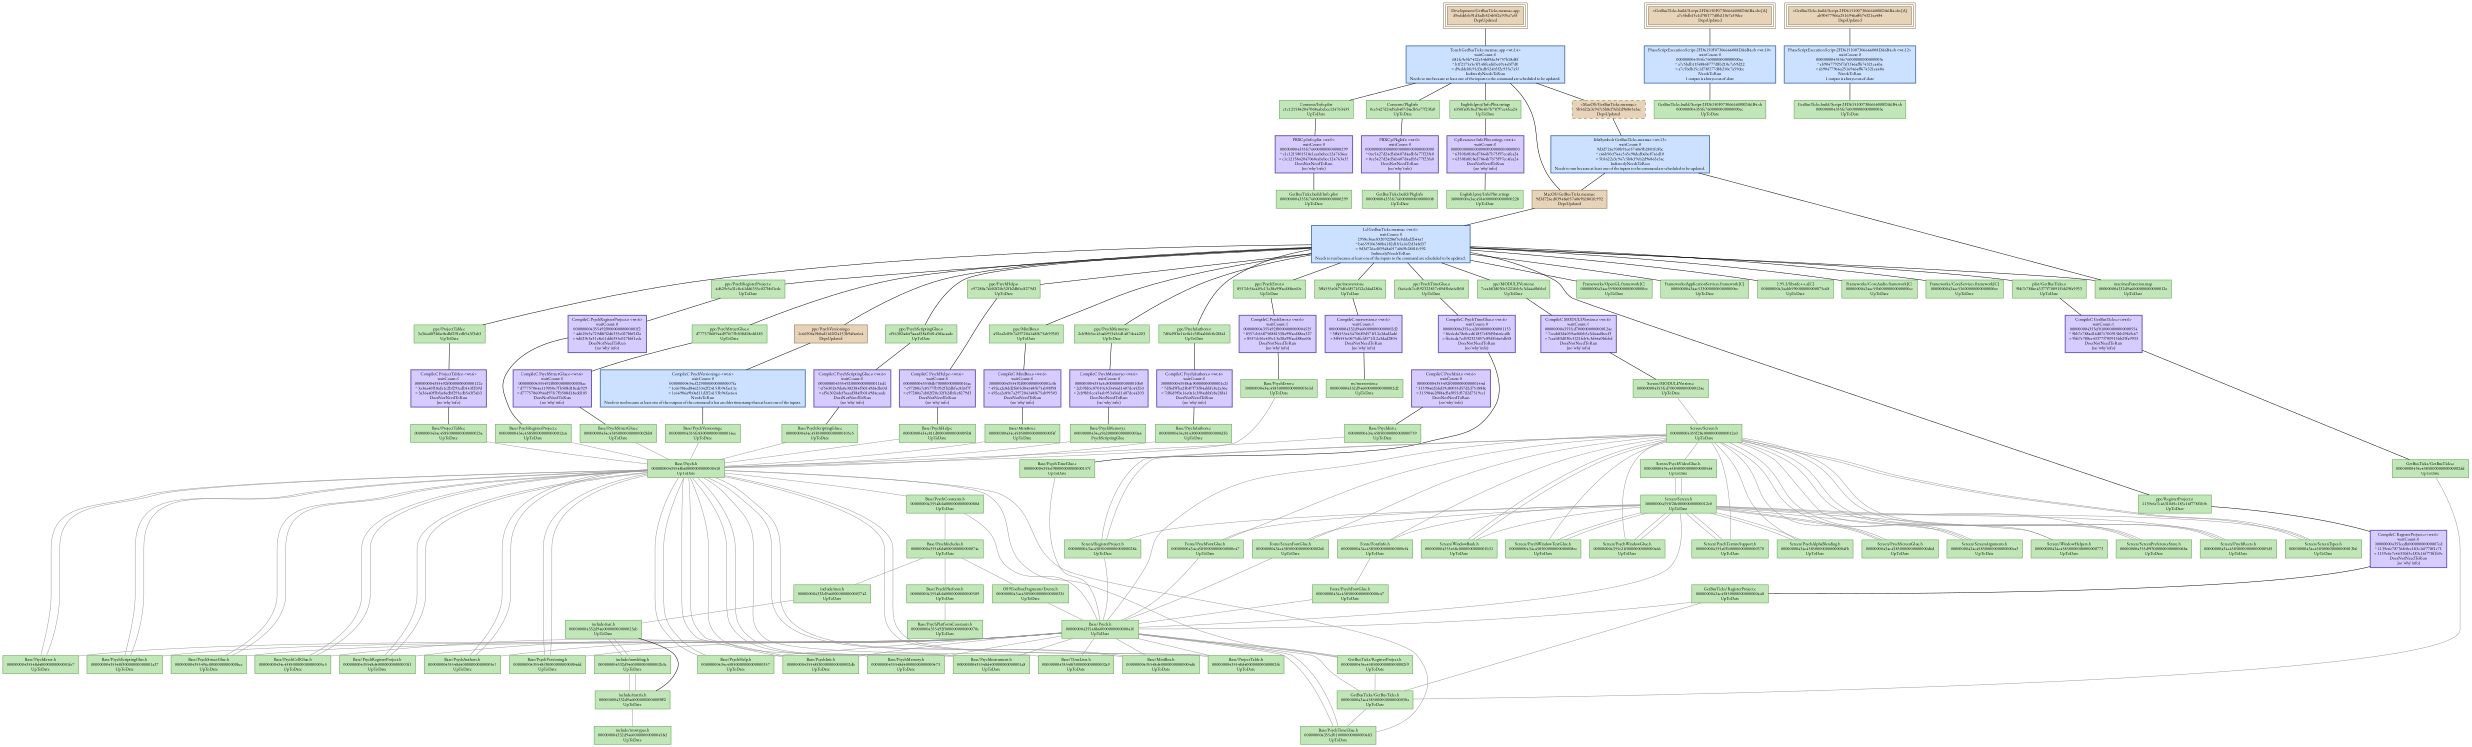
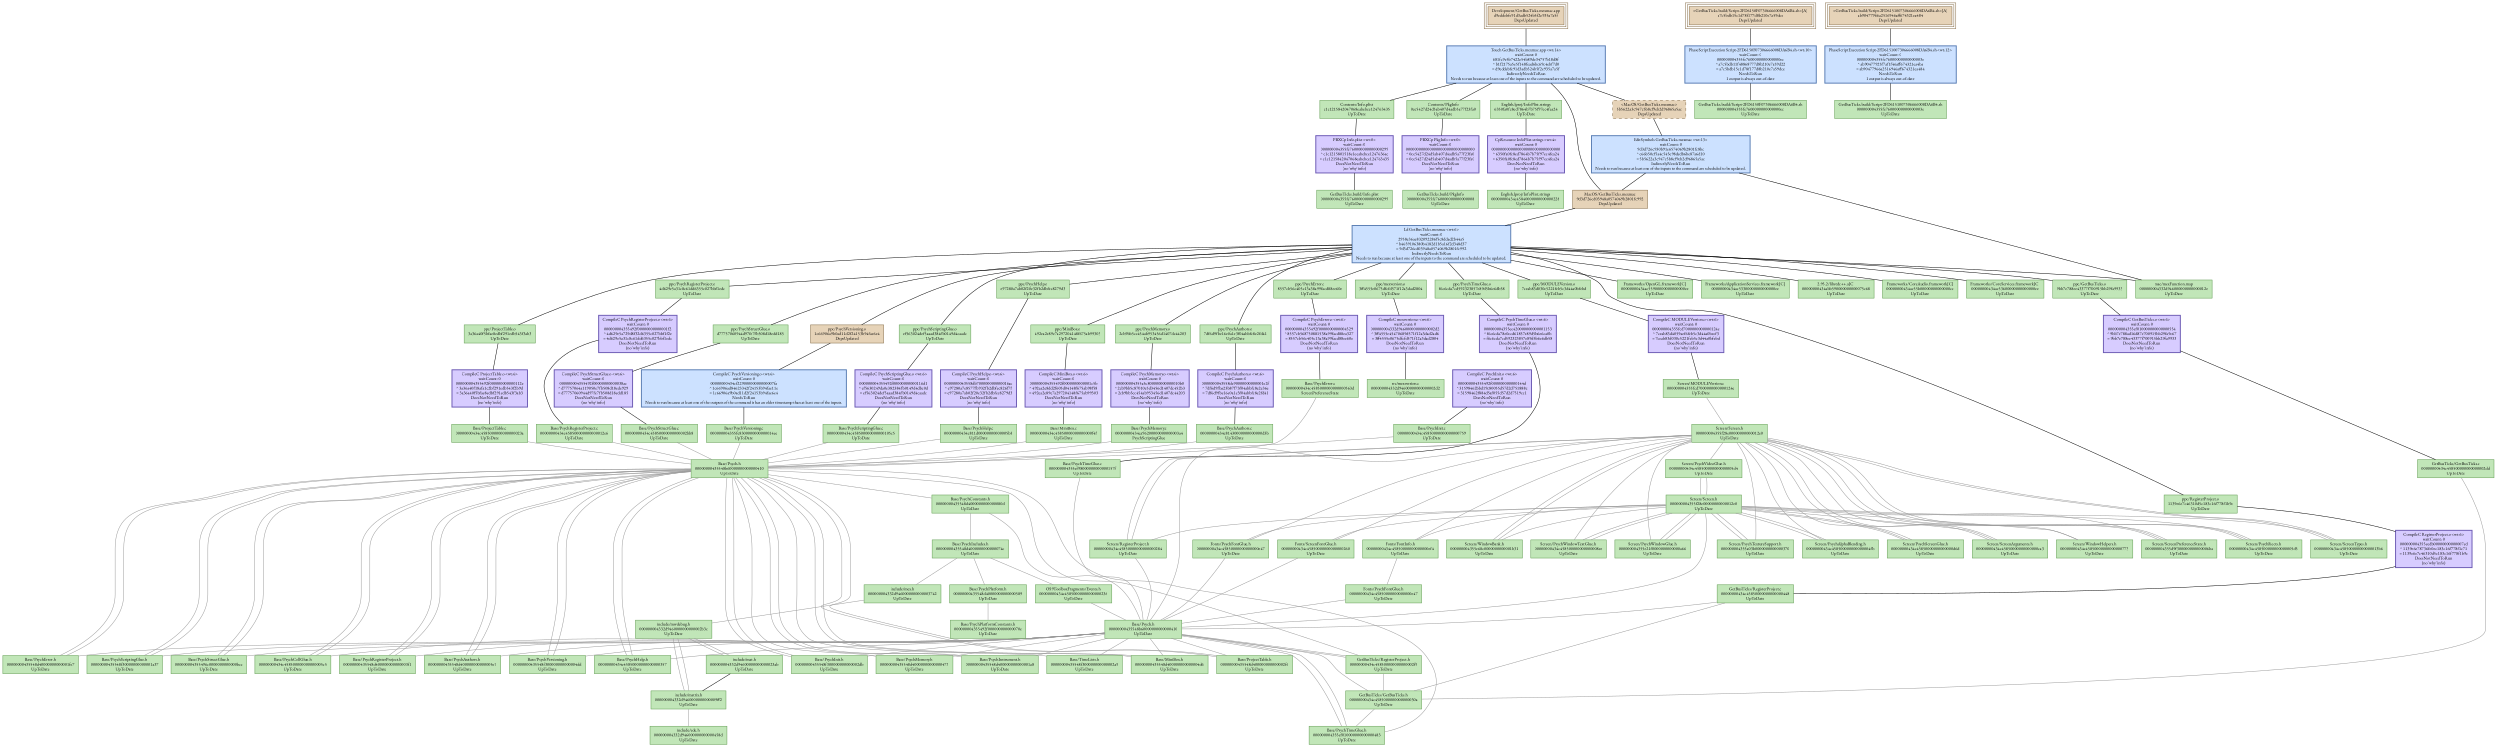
(2049, 289) -> (2090, 289)
(1279, 388) -> (1320, 388)
(718, 612) -> (788, 612)
(633, 735) -> (688, 735)
